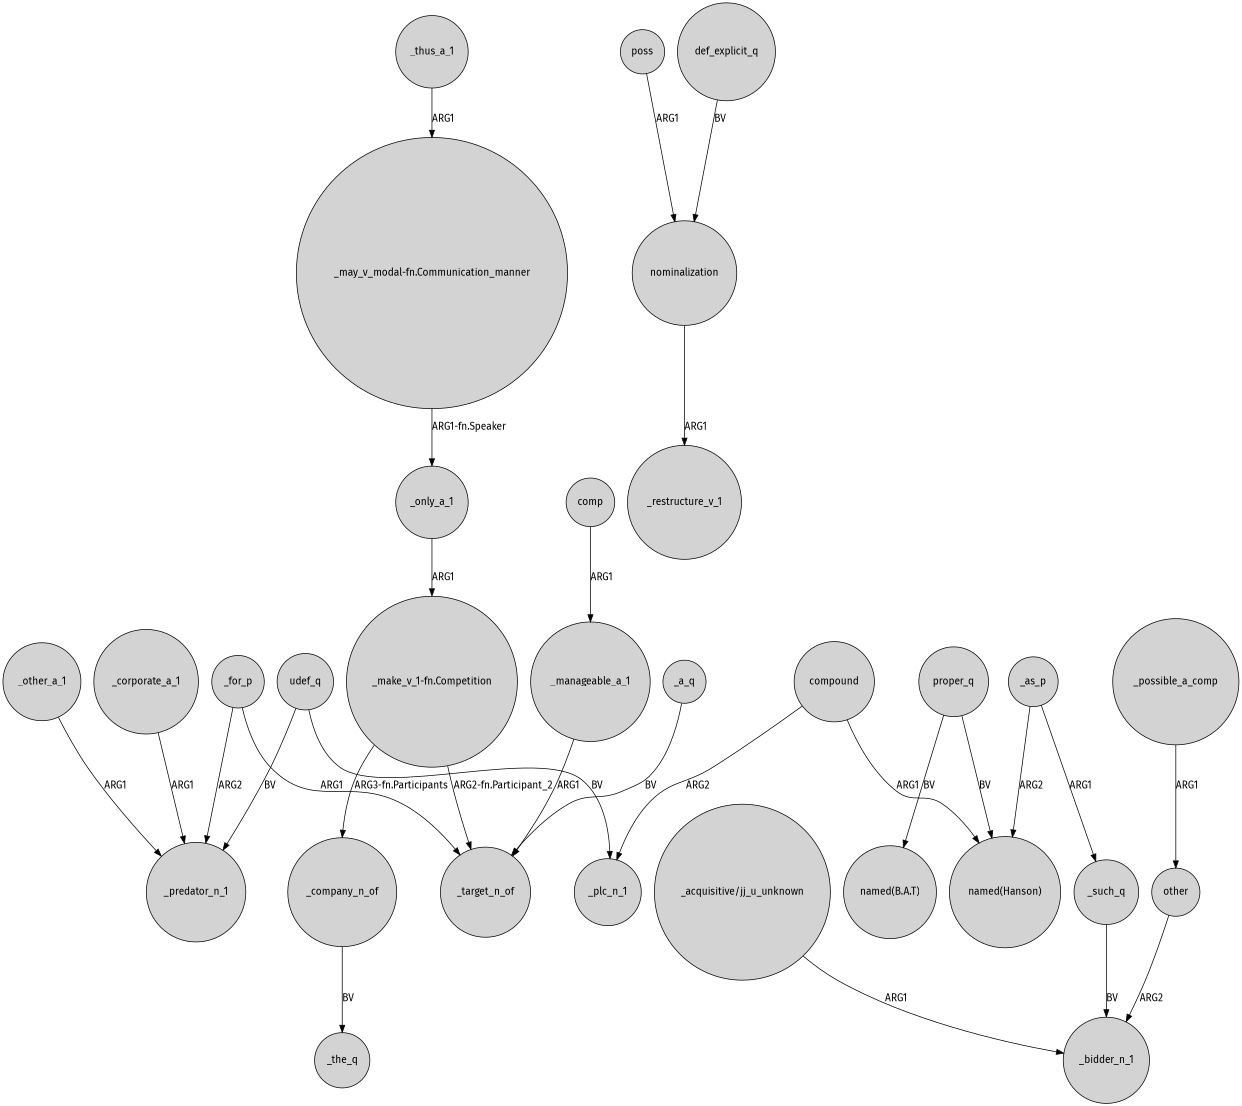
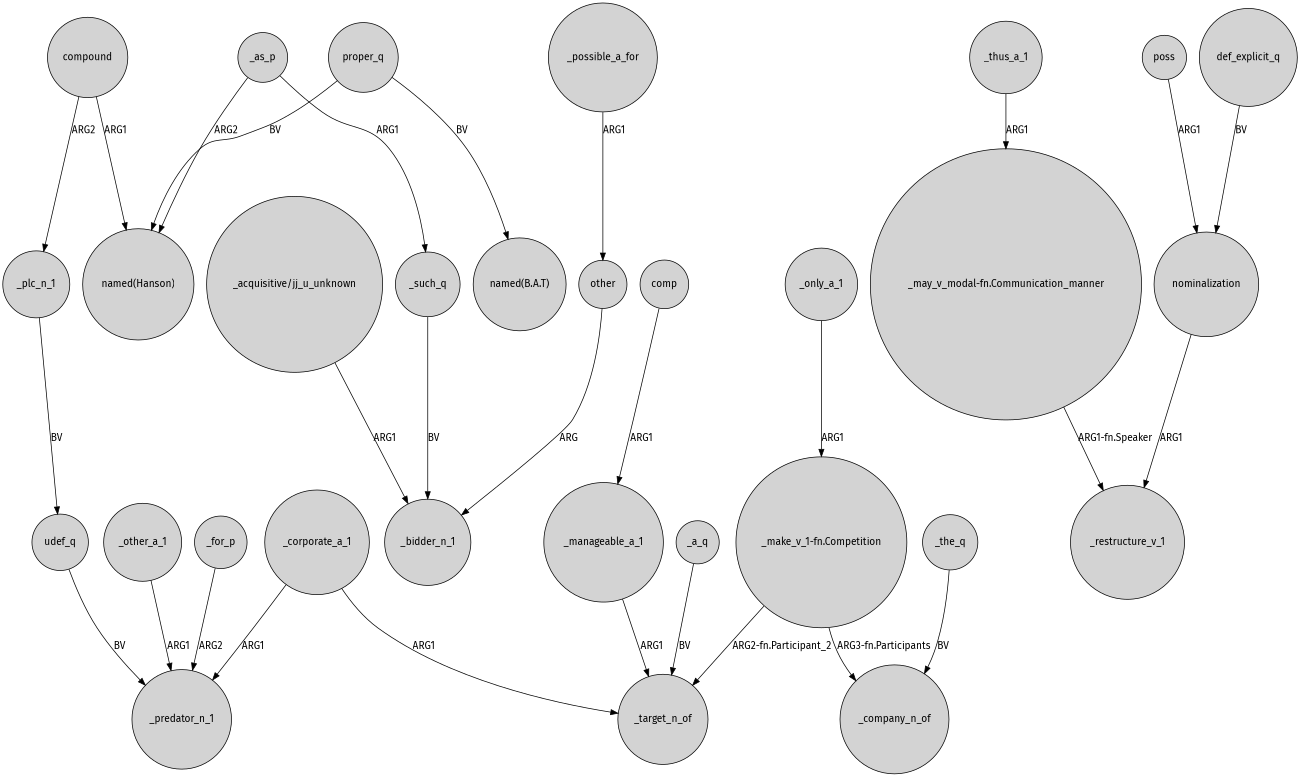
(432, 434) -> (1082, 445)
(1176, 682) -> (603, 57)
(467, 772) -> (48, 412)
(336, 792) -> (464, 674)
(342, 986) -> (943, 619)
(1152, 999) -> (569, 438)
